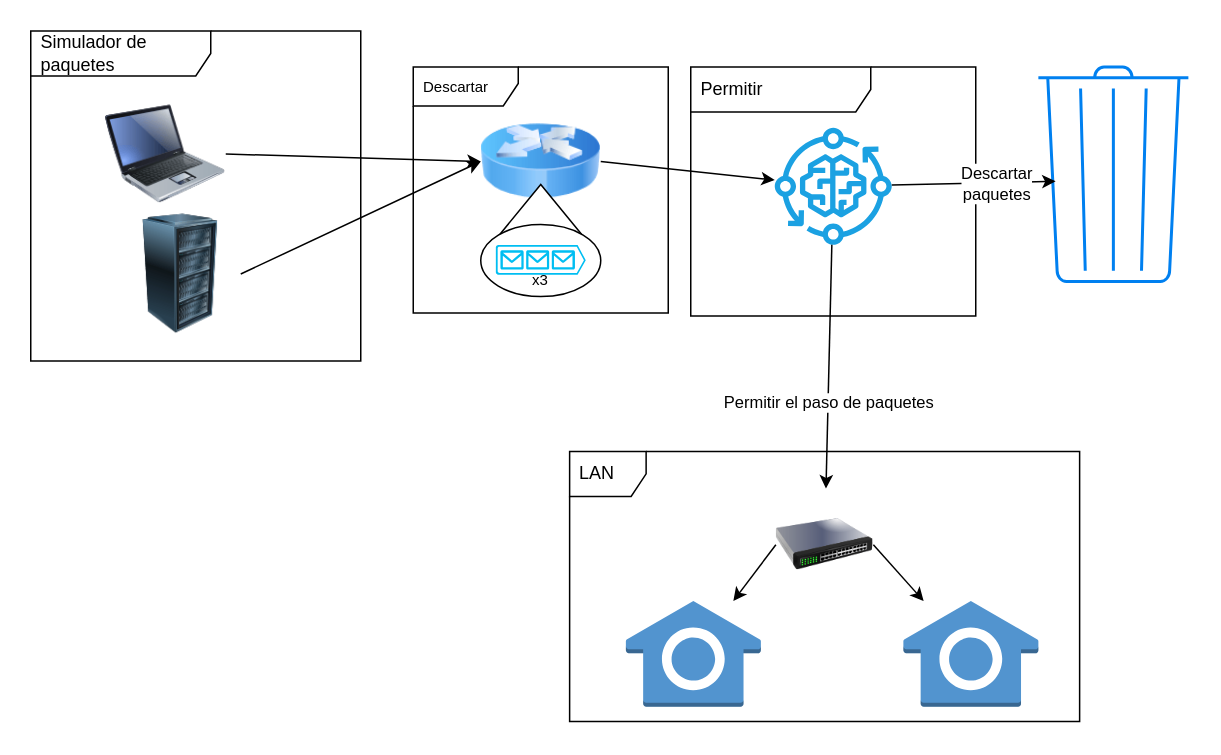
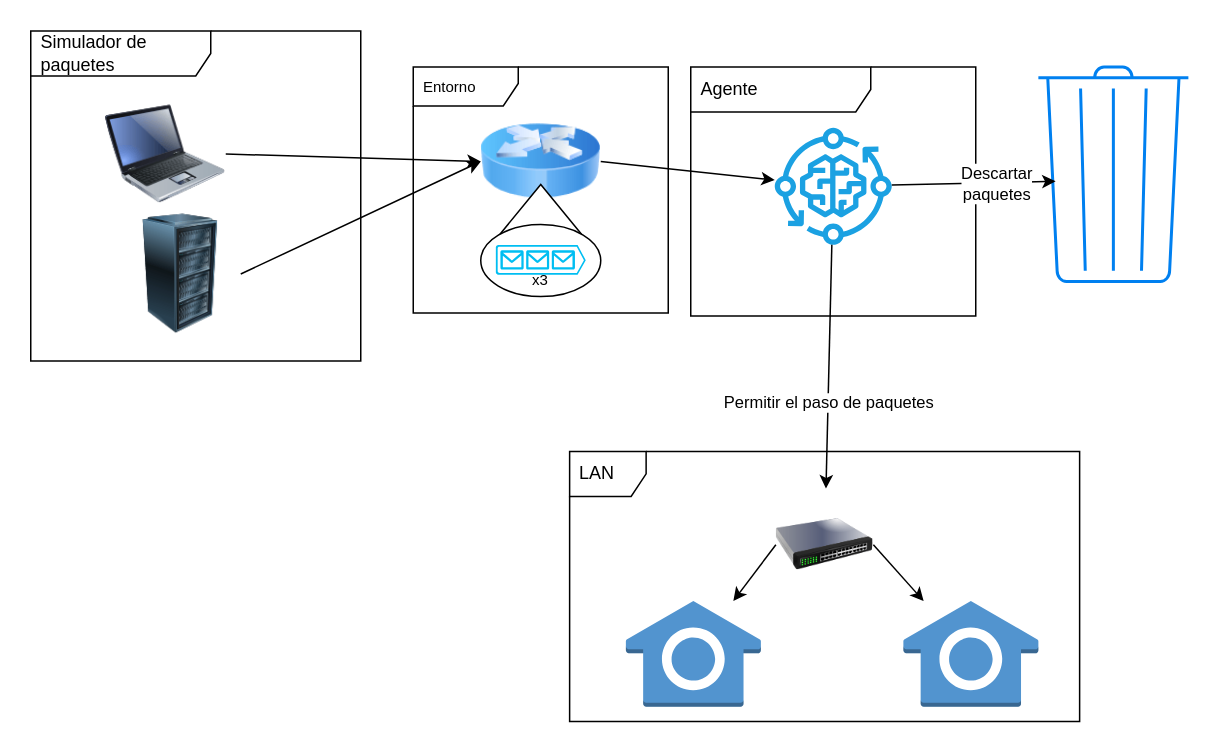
(462, 86) -> (453, 86)
(737, 89) -> (731, 89)
